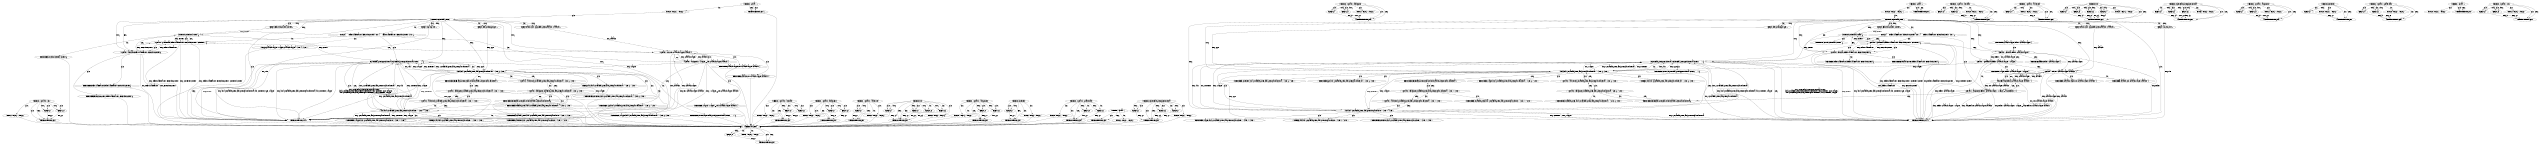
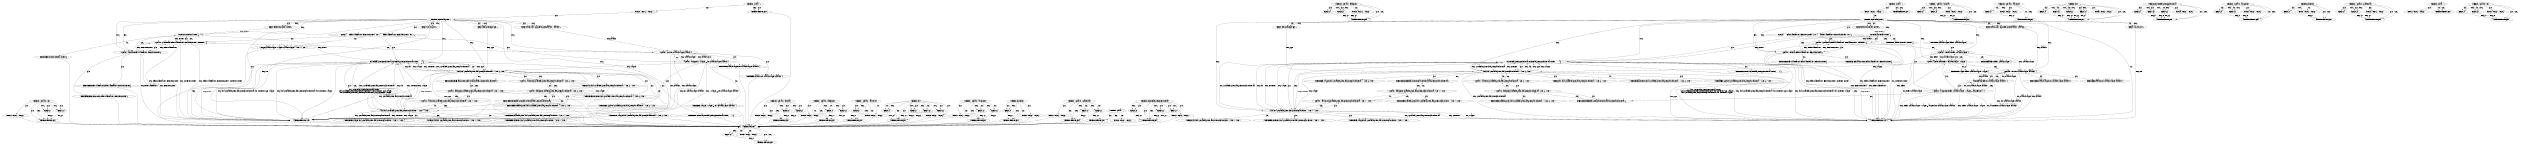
none -> (1955, 58)
(2007, 67) -> (1964, 67)
